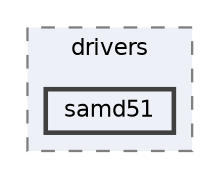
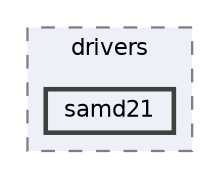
(110, 111) -> (110, 111)
